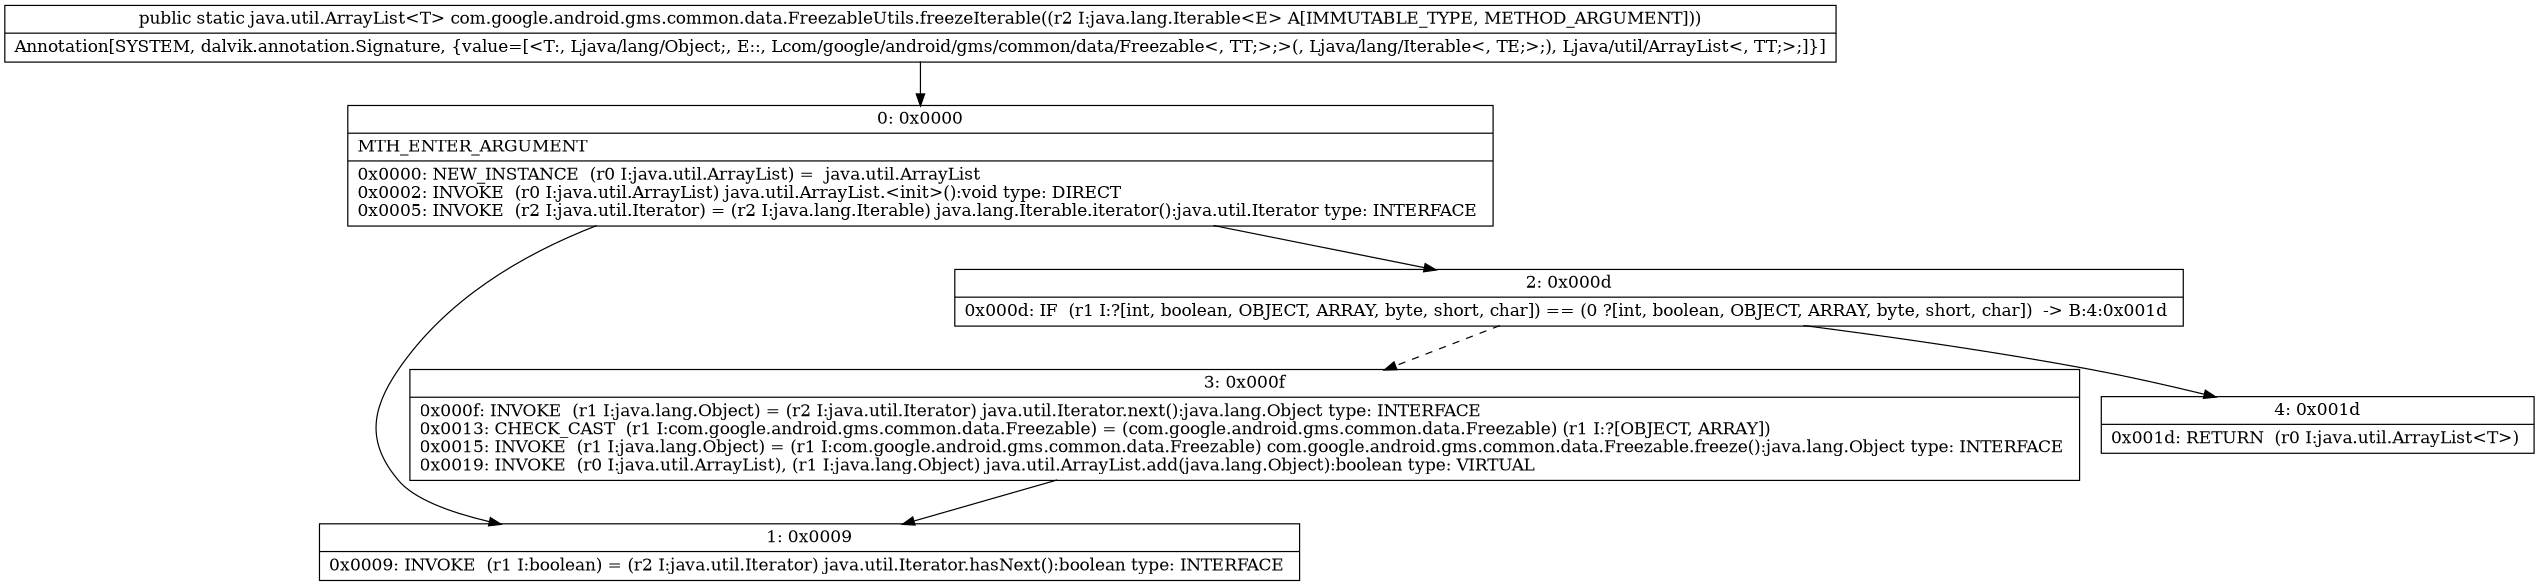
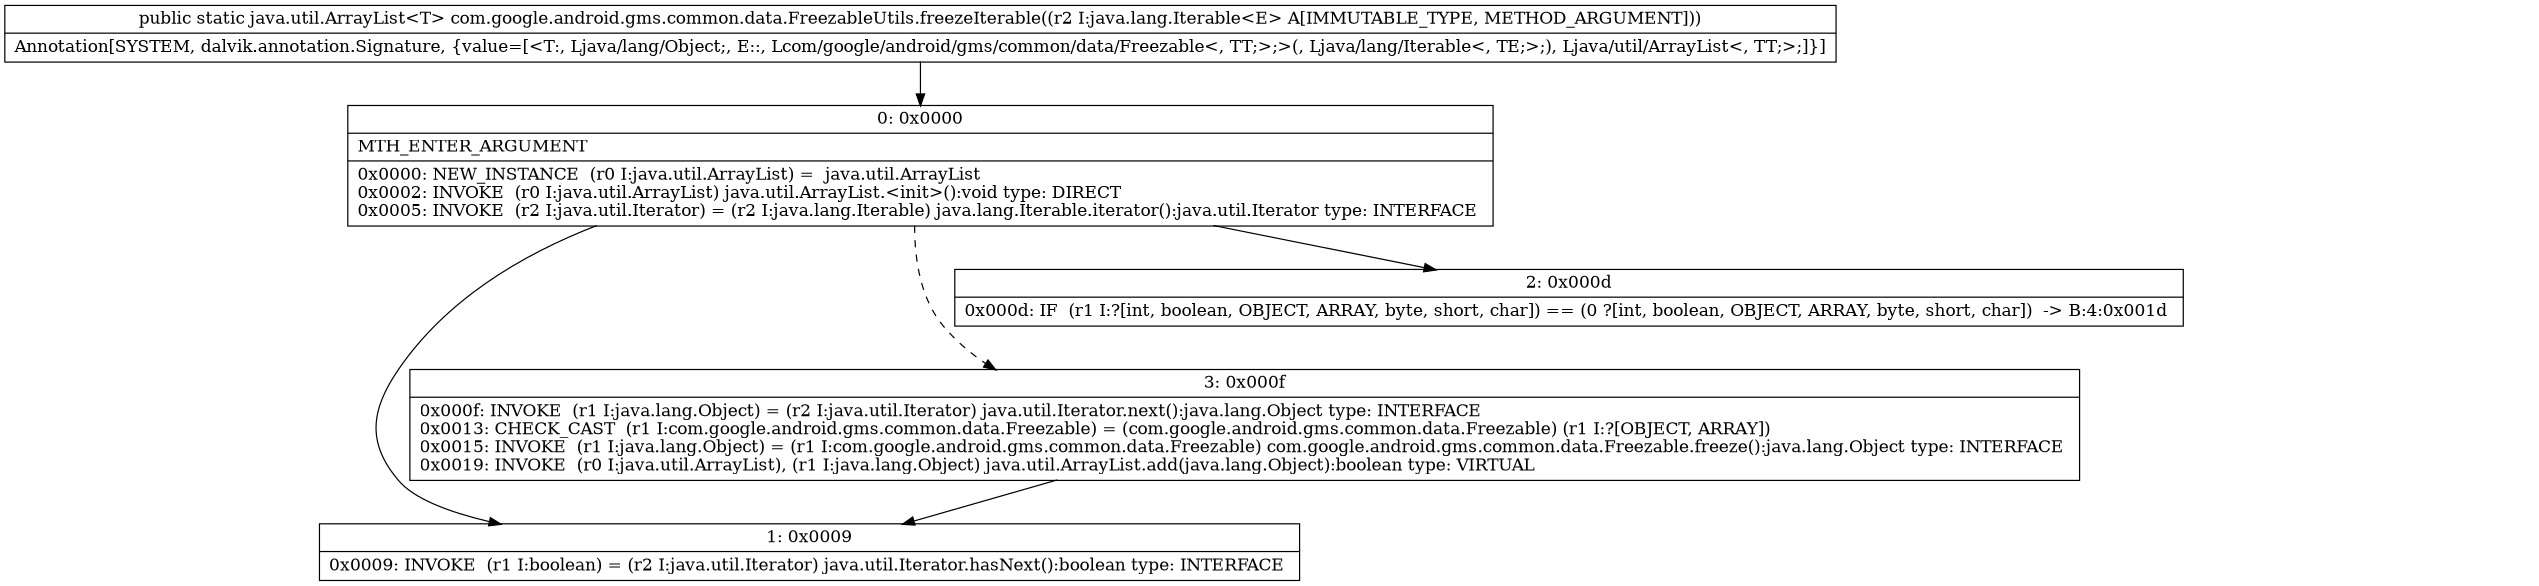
(1448, 346) -> (930, 305)
(2318, 425) -> none
